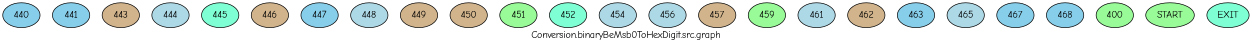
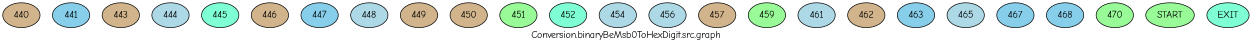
(21, 15) -> (21, 15)
(1115, 15) -> (1115, 15)
